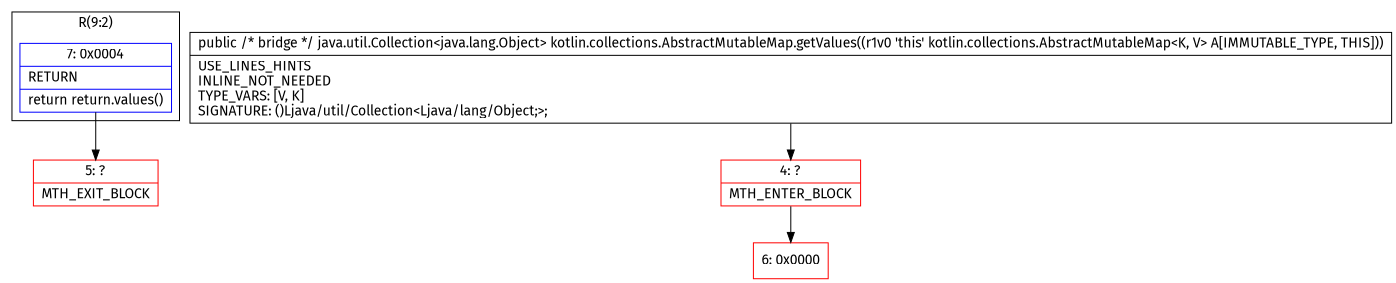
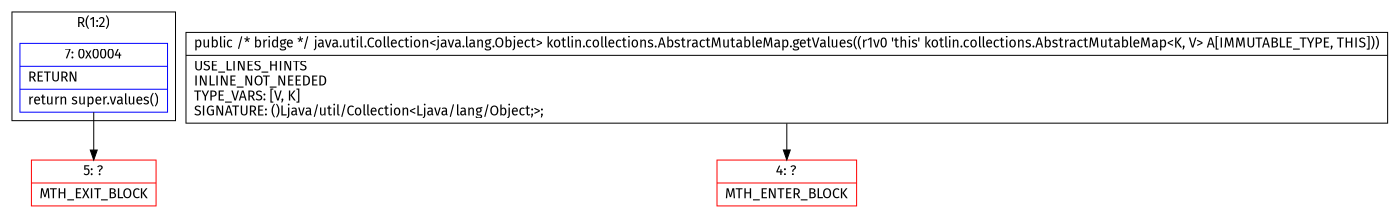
(96, 23) -> (94, 23)
(96, 100) -> (94, 100)
(791, 261) -> none
